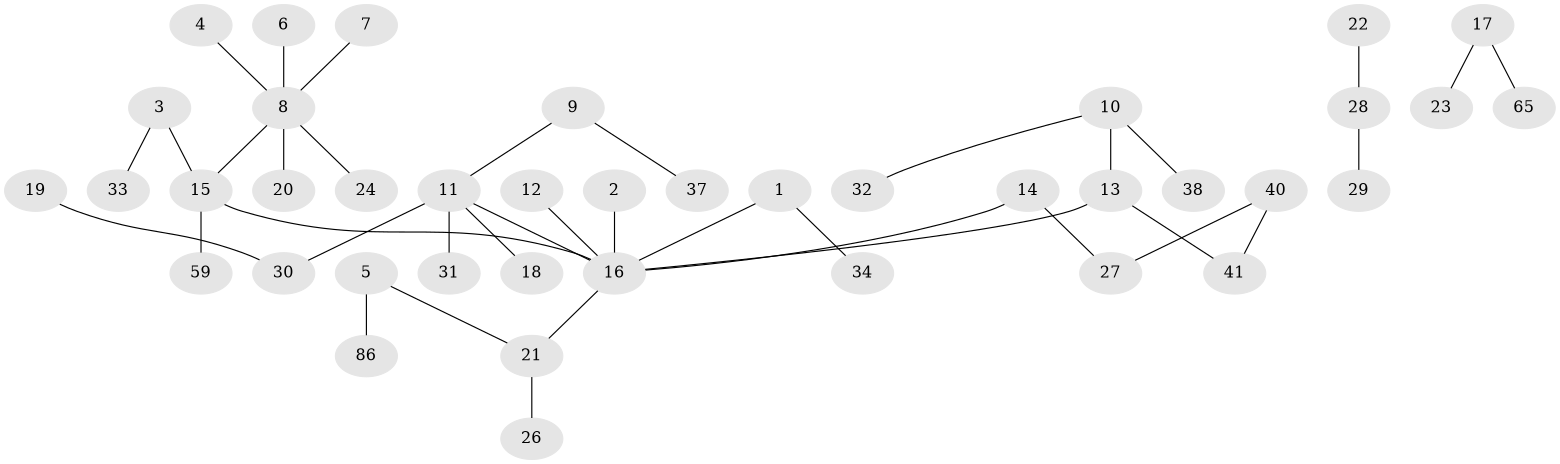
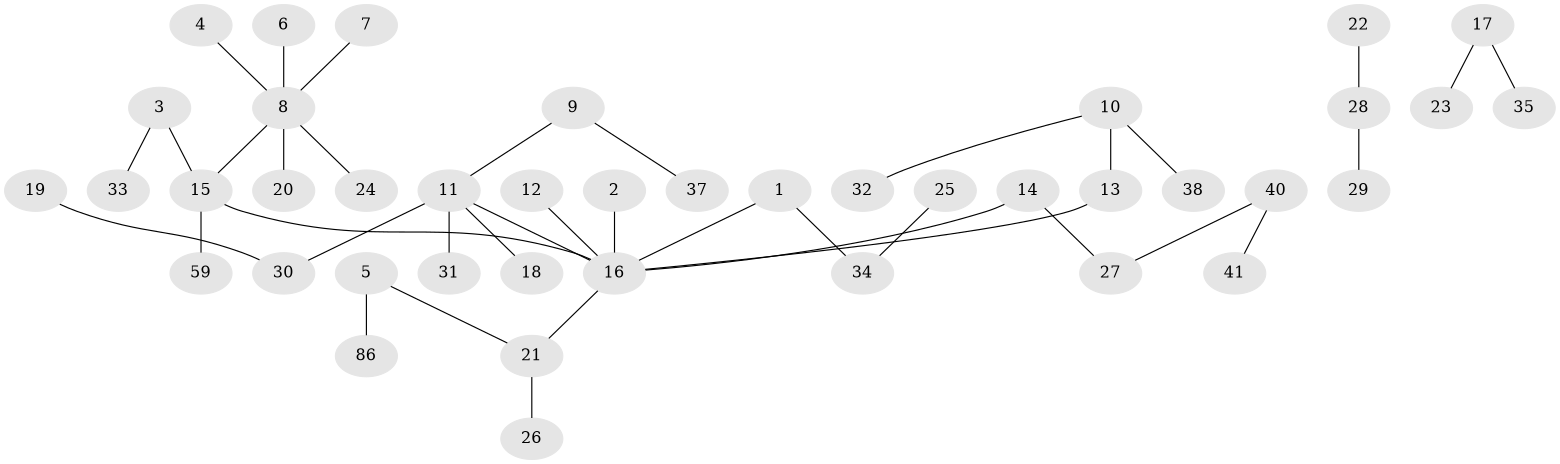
(1524, 108) -> (1524, 108)
none -> (945, 191)
(1173, 232) -> none
